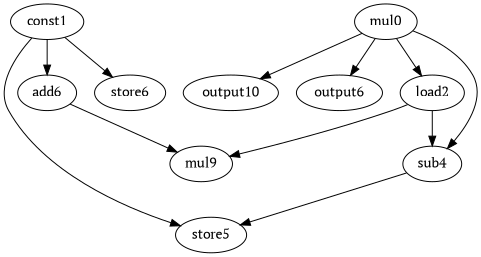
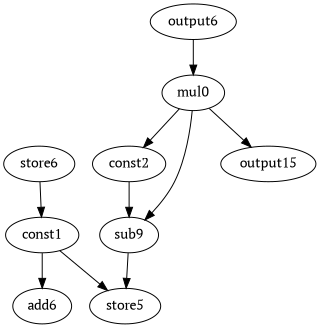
(366, 53) -> (193, 52)
(85, 54) -> (41, 195)
(231, 93) -> (268, 164)
(432, 93) -> (129, 164)
(201, 164) -> none
(432, 164) -> (129, 235)
